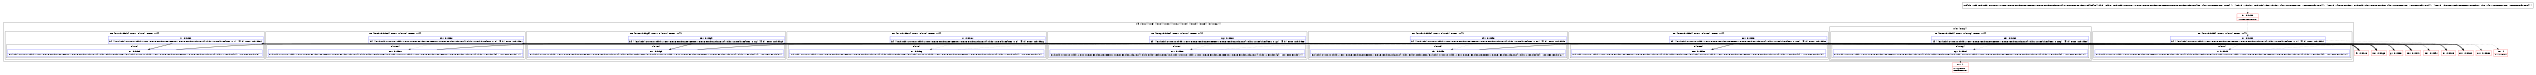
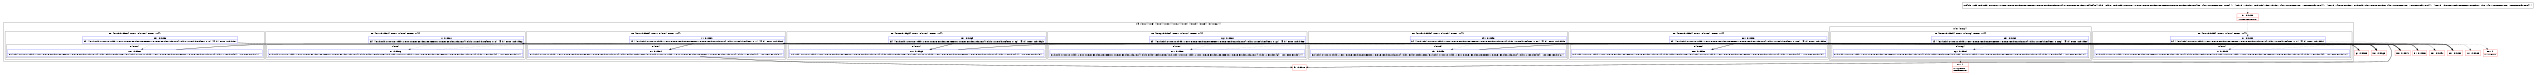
(1443, 44) -> none
